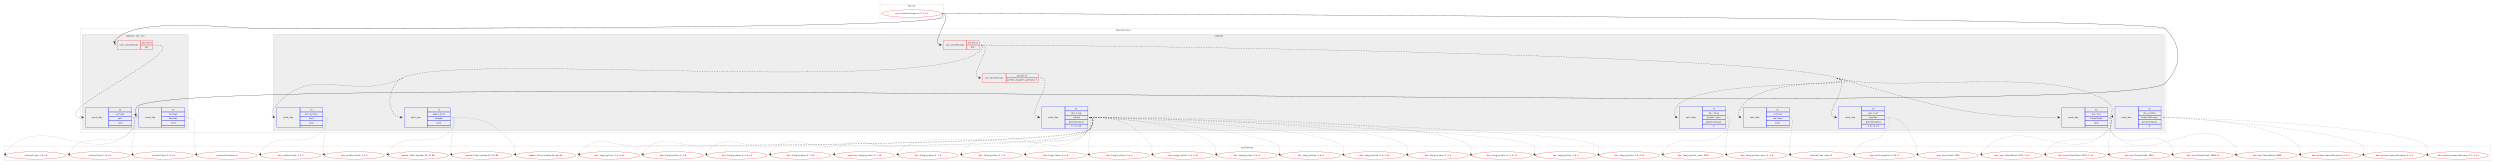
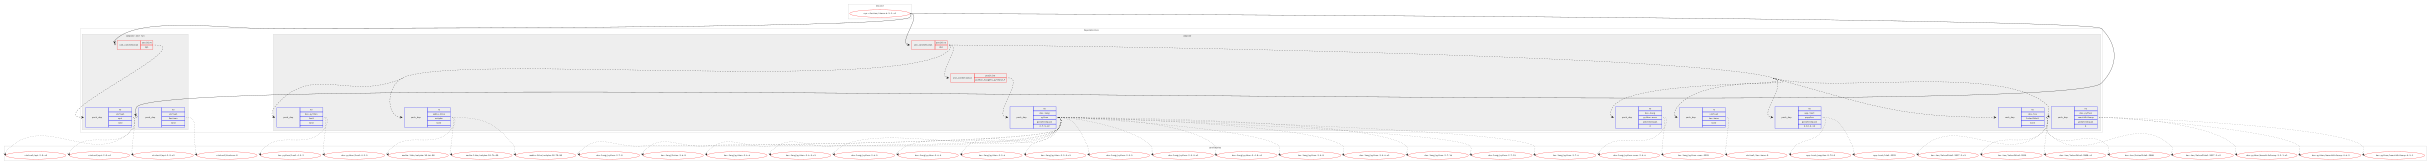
(865, 155) -> (1502, 155)
(1375, 155) -> none
